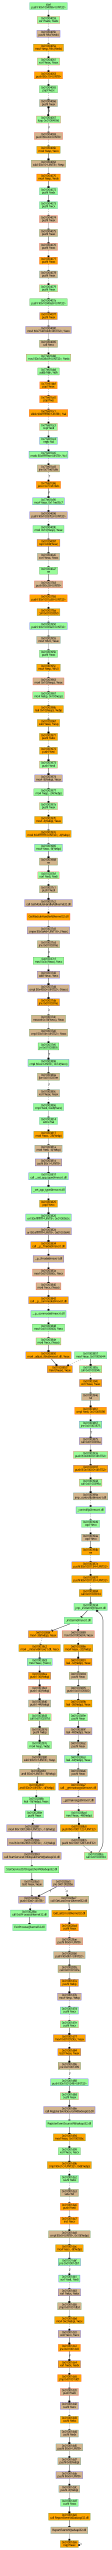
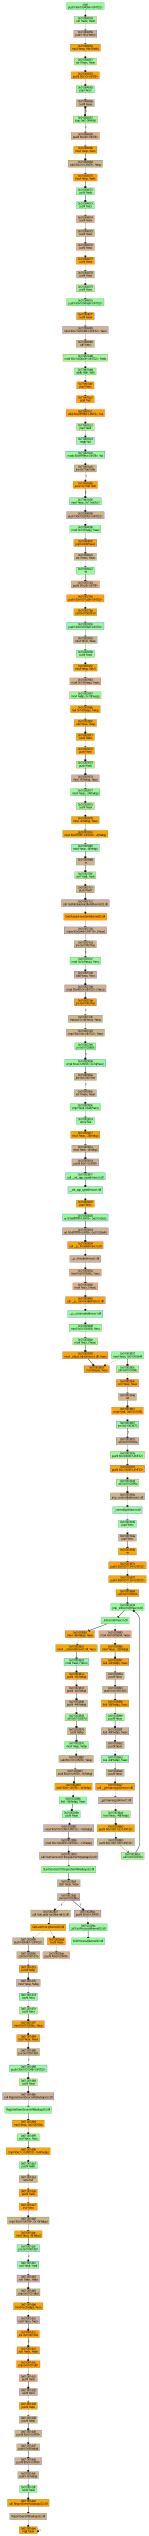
(40, 1682) -> (76, 1682)
(32, 1891) -> (69, 1890)
(69, 1948) -> (39, 1934)
